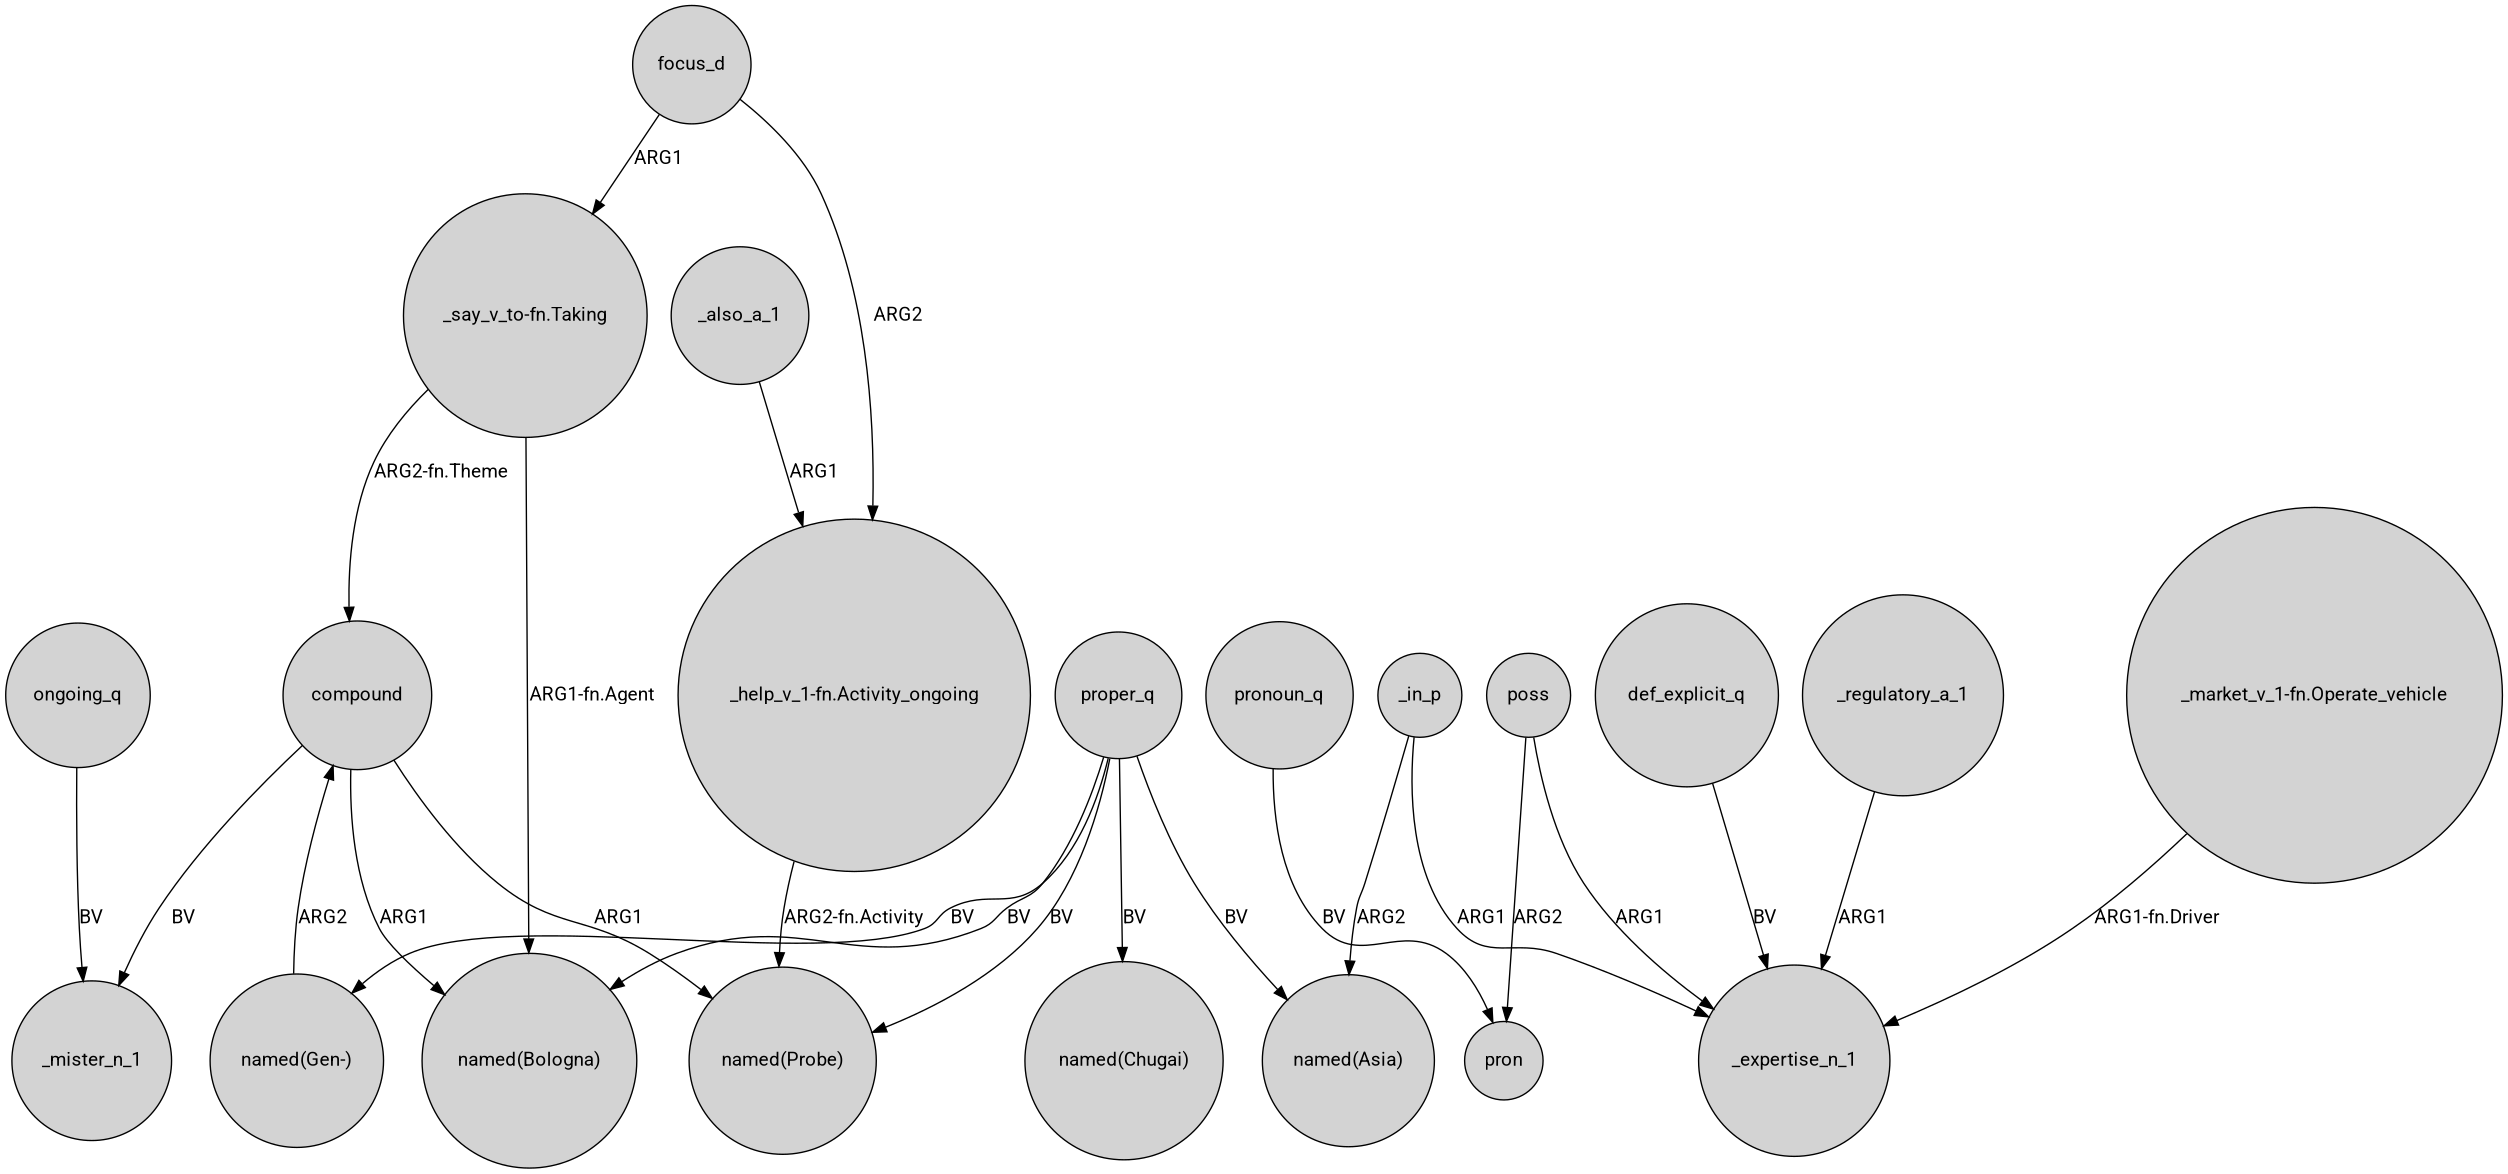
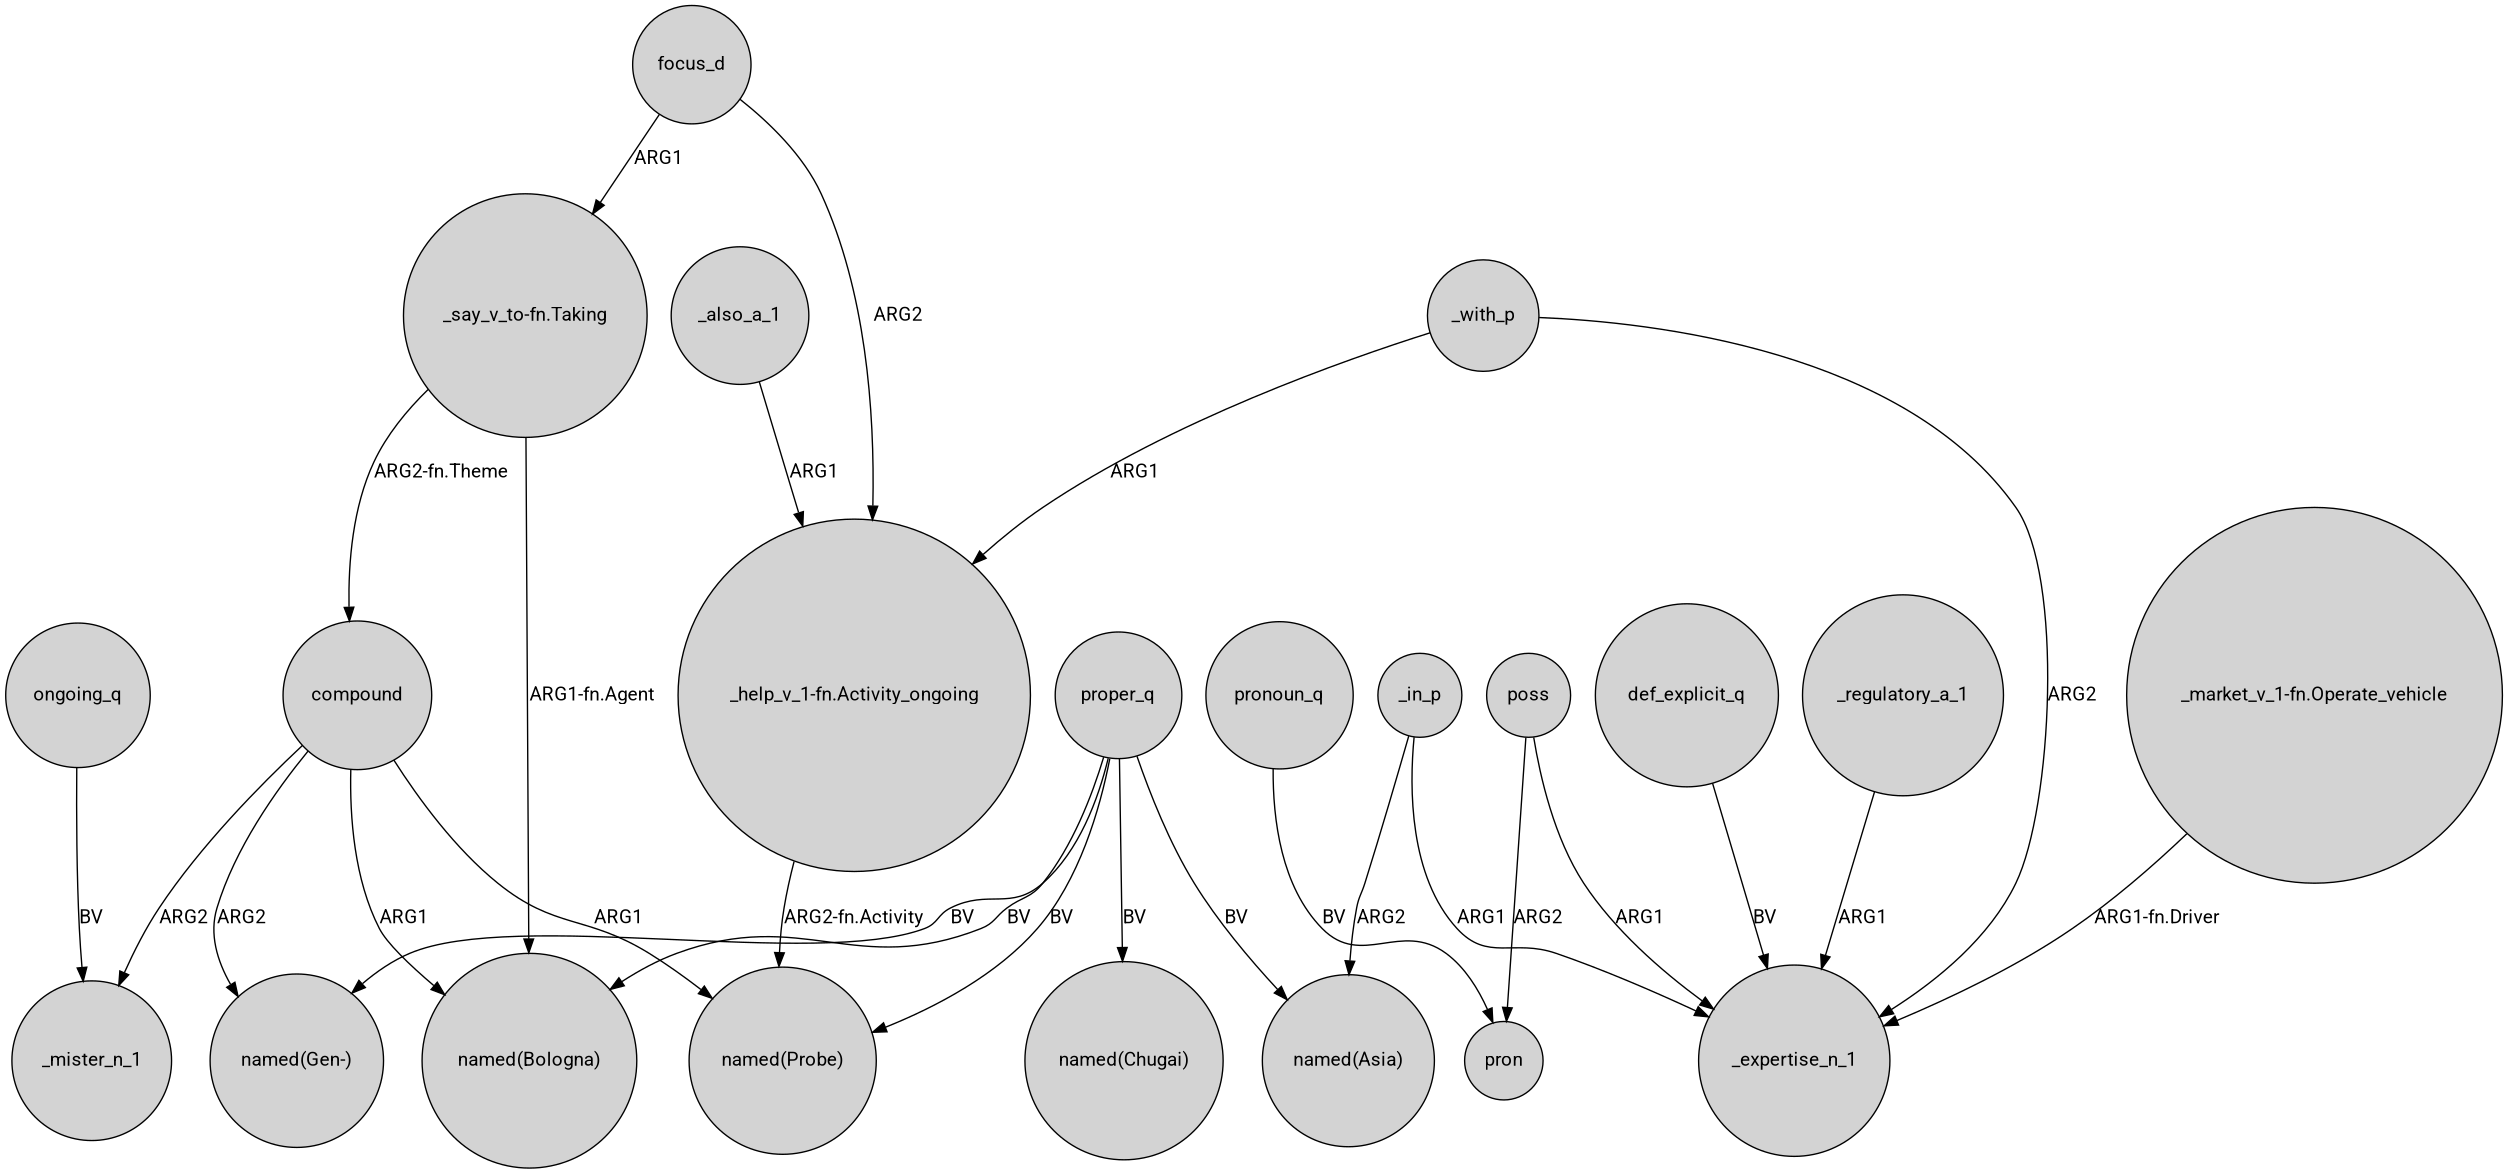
none -> (1483, 316)
(304, 875) -> (236, 860)
(184, 918) -> (184, 918)
